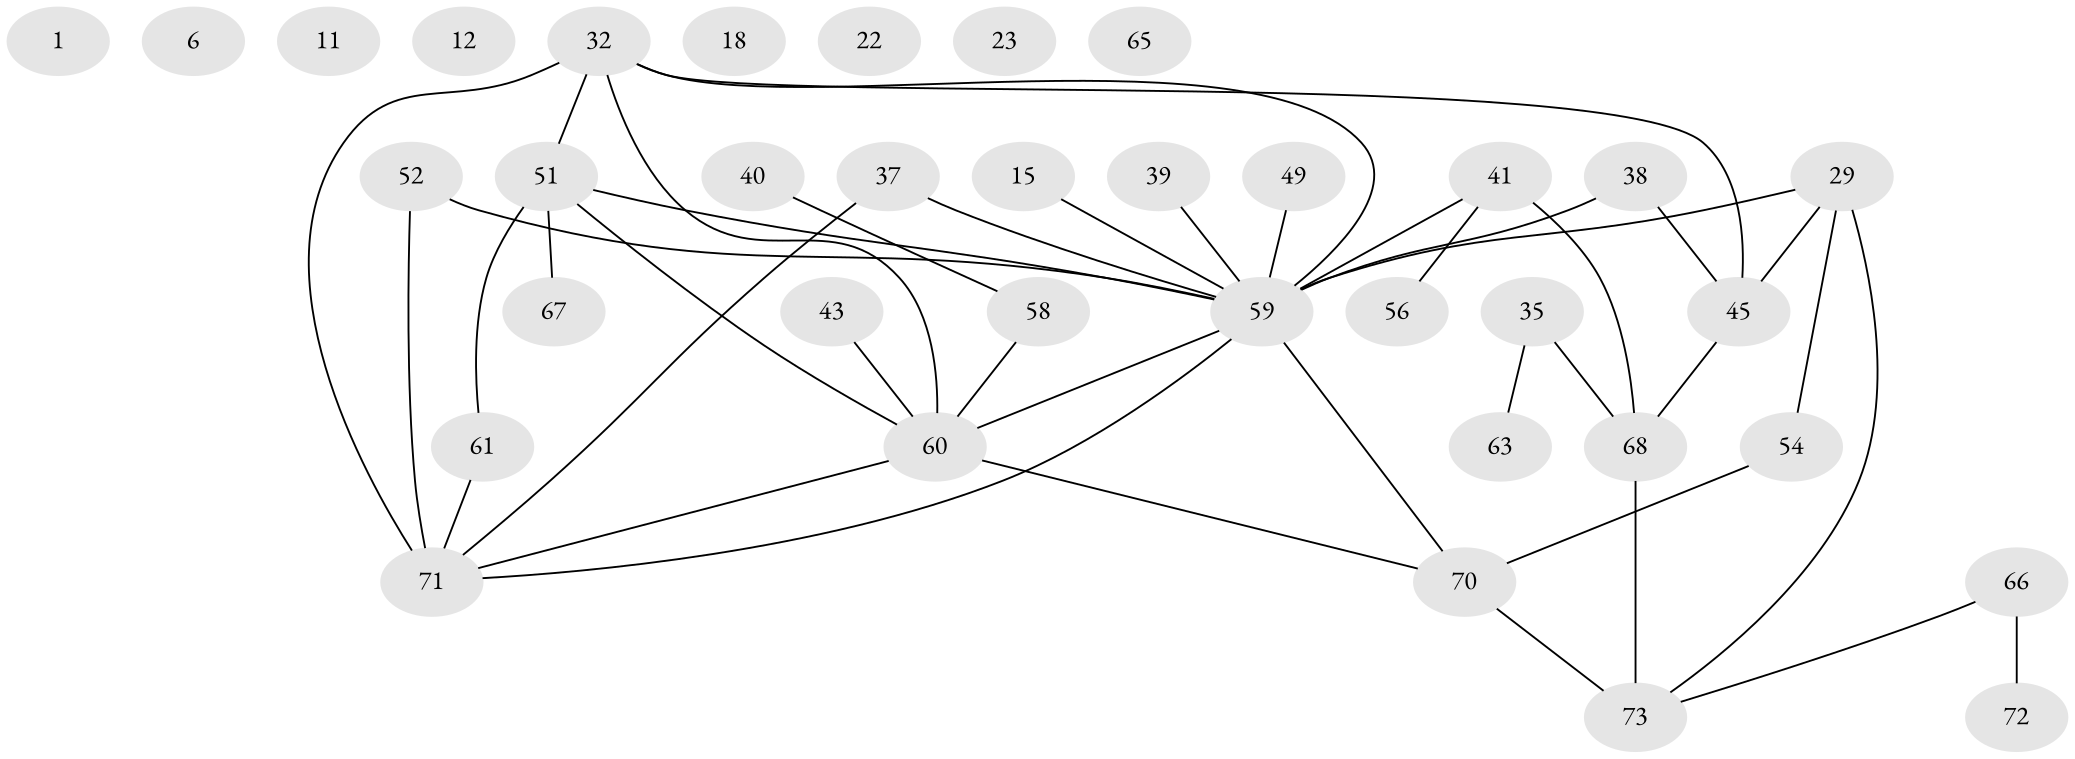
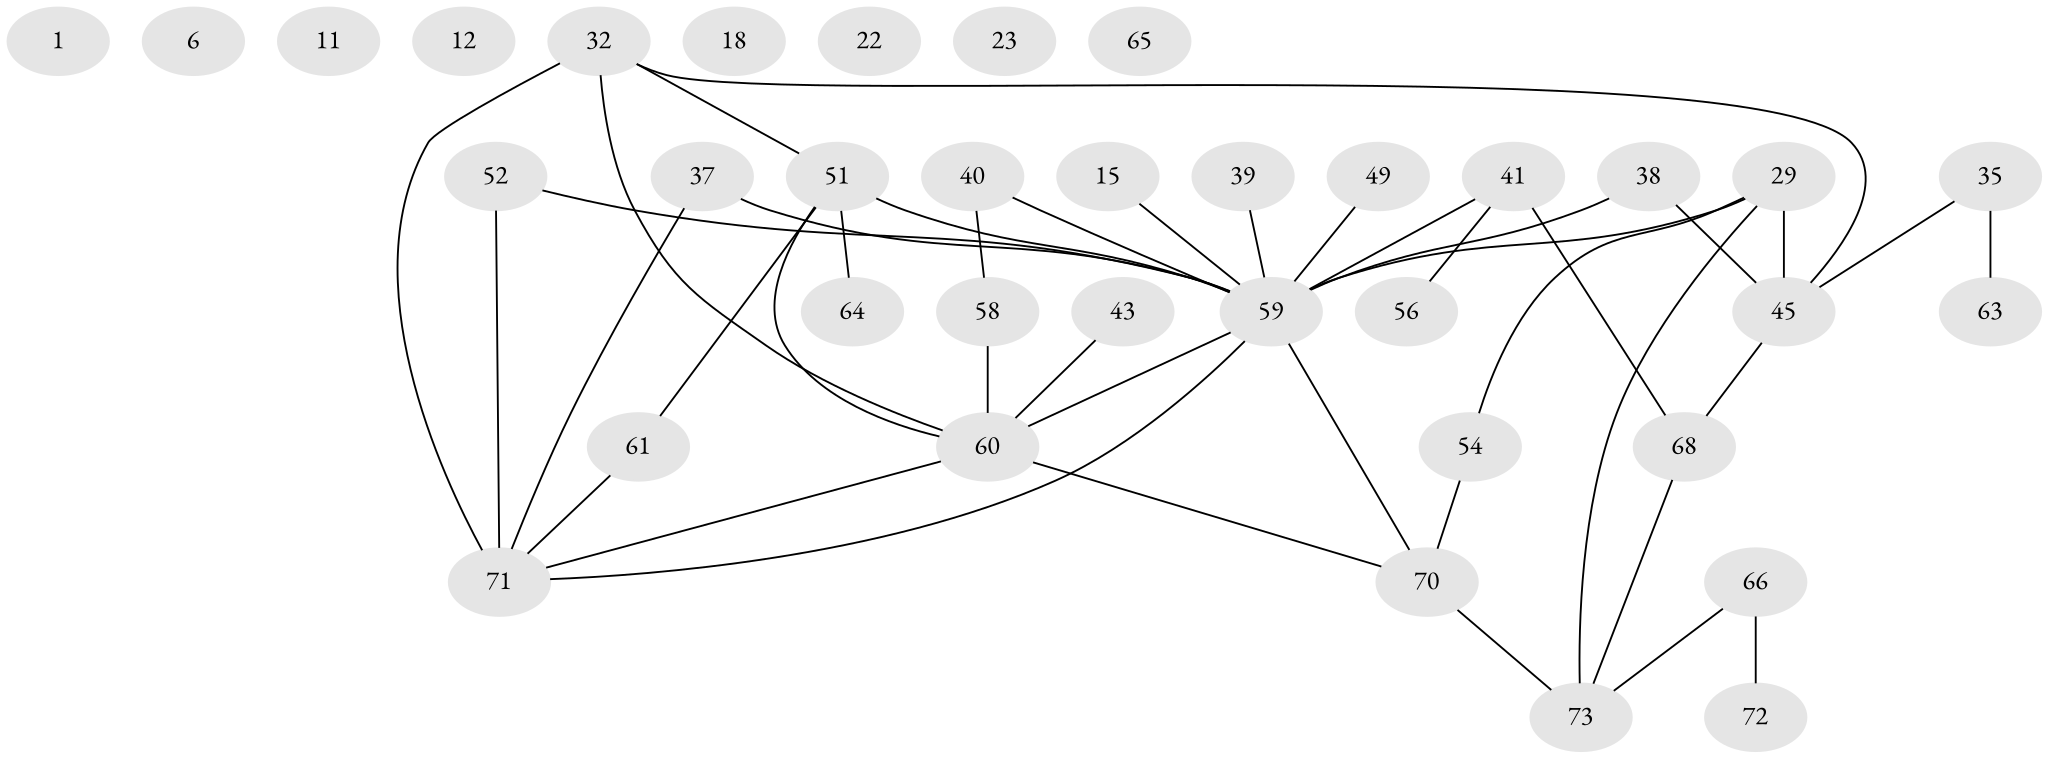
(1296, 106) -> (1121, 246)
(554, 312) -> (853, 312)
(1584, 379) -> (1887, 244)
